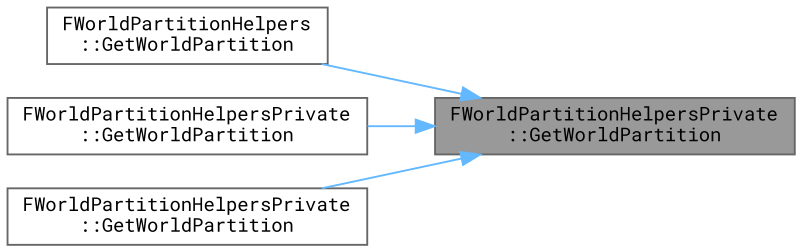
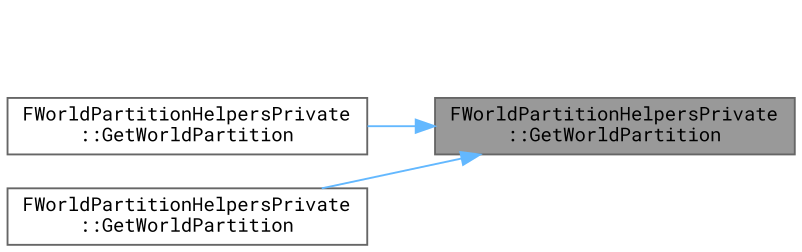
(187, 36) -> none
